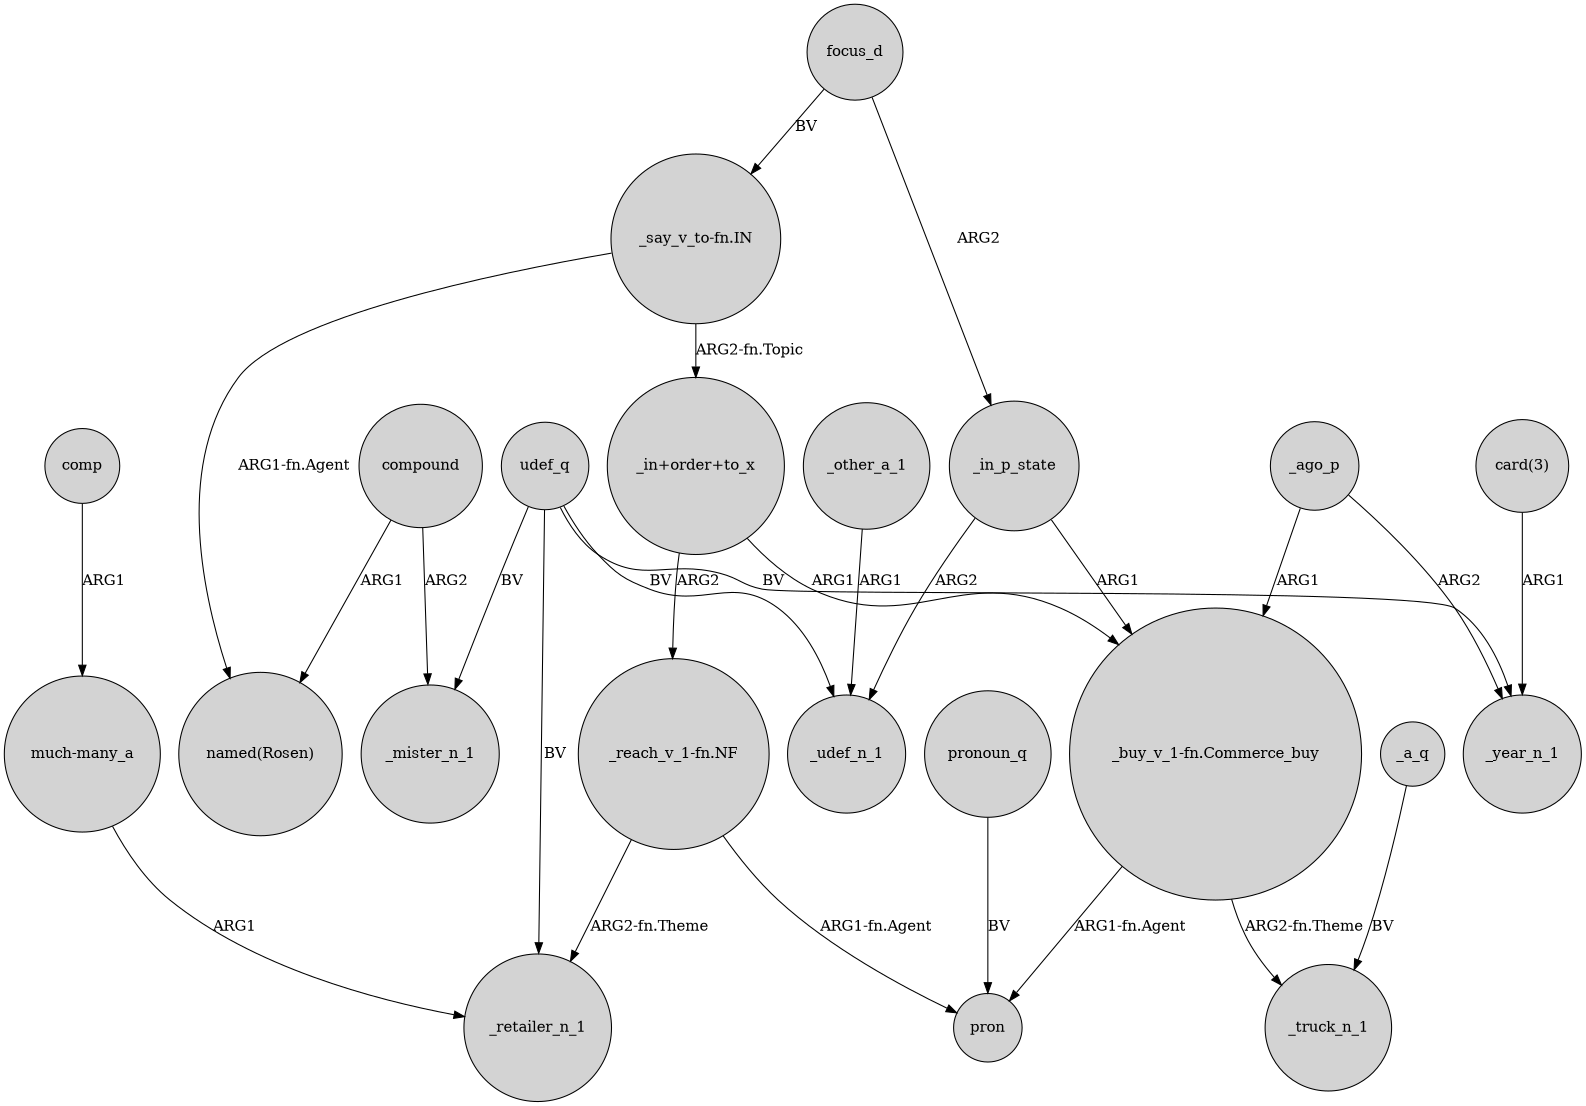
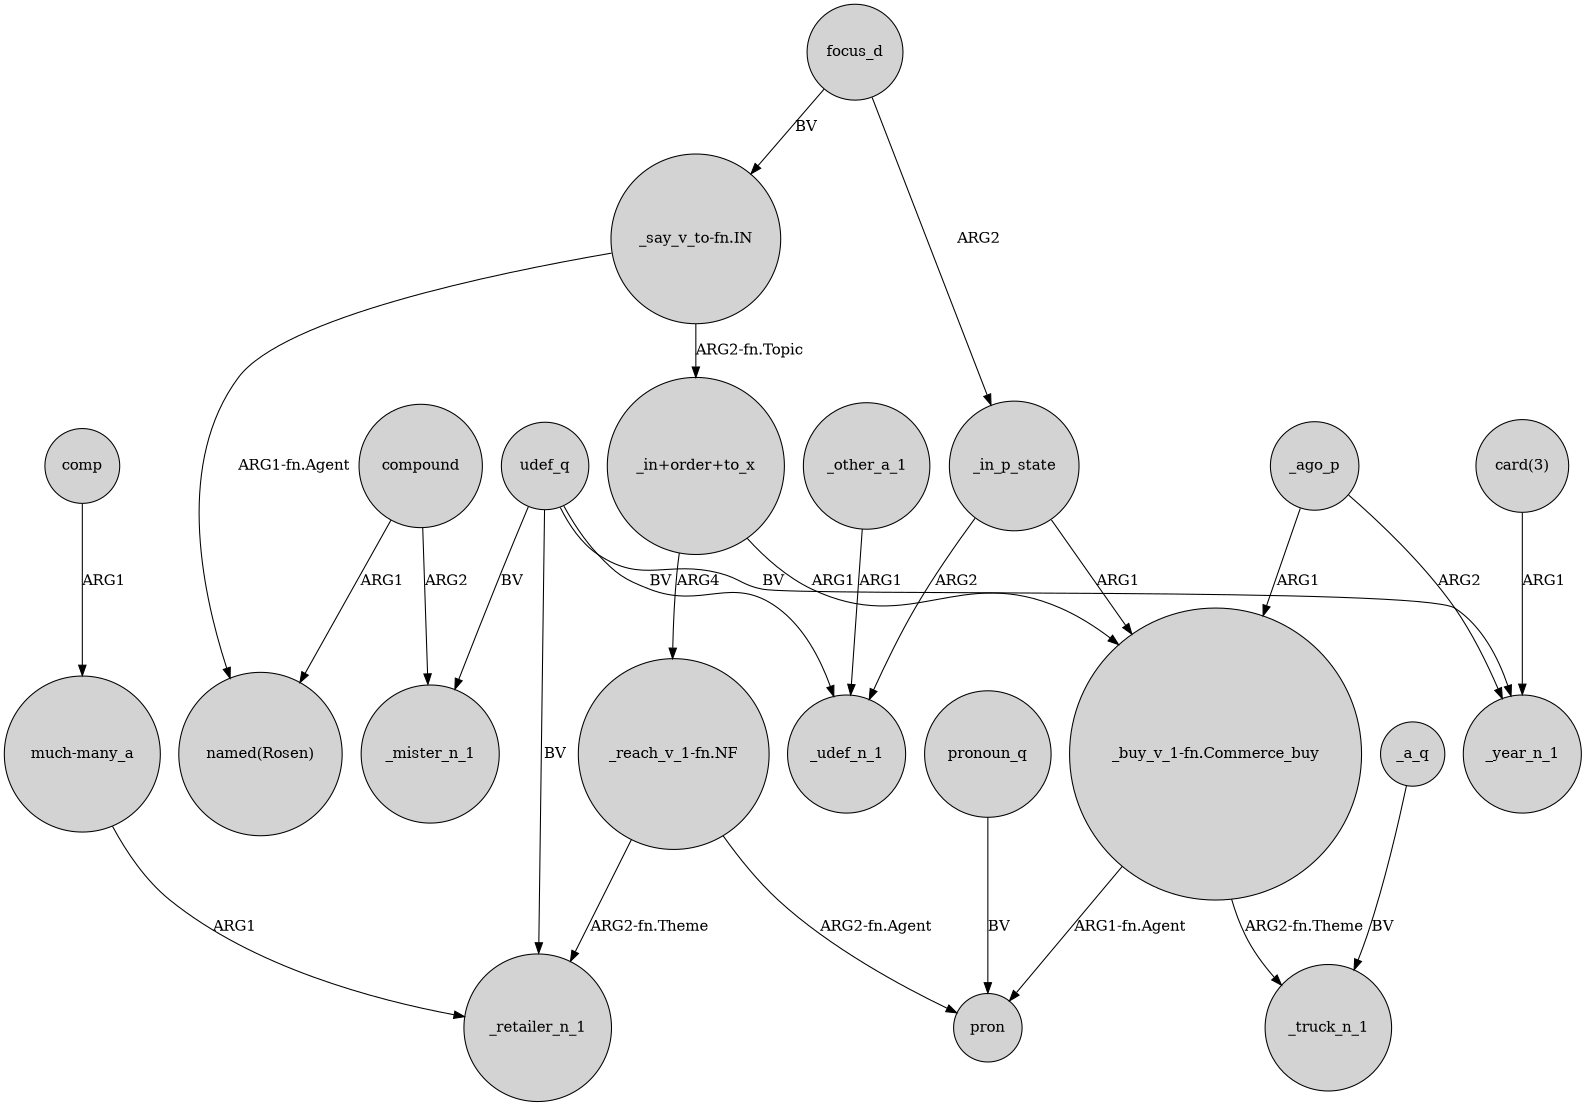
(698, 581) -> (698, 581)
(876, 927) -> (876, 927)
